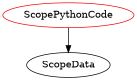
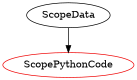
(68, 37) -> (68, 37)
